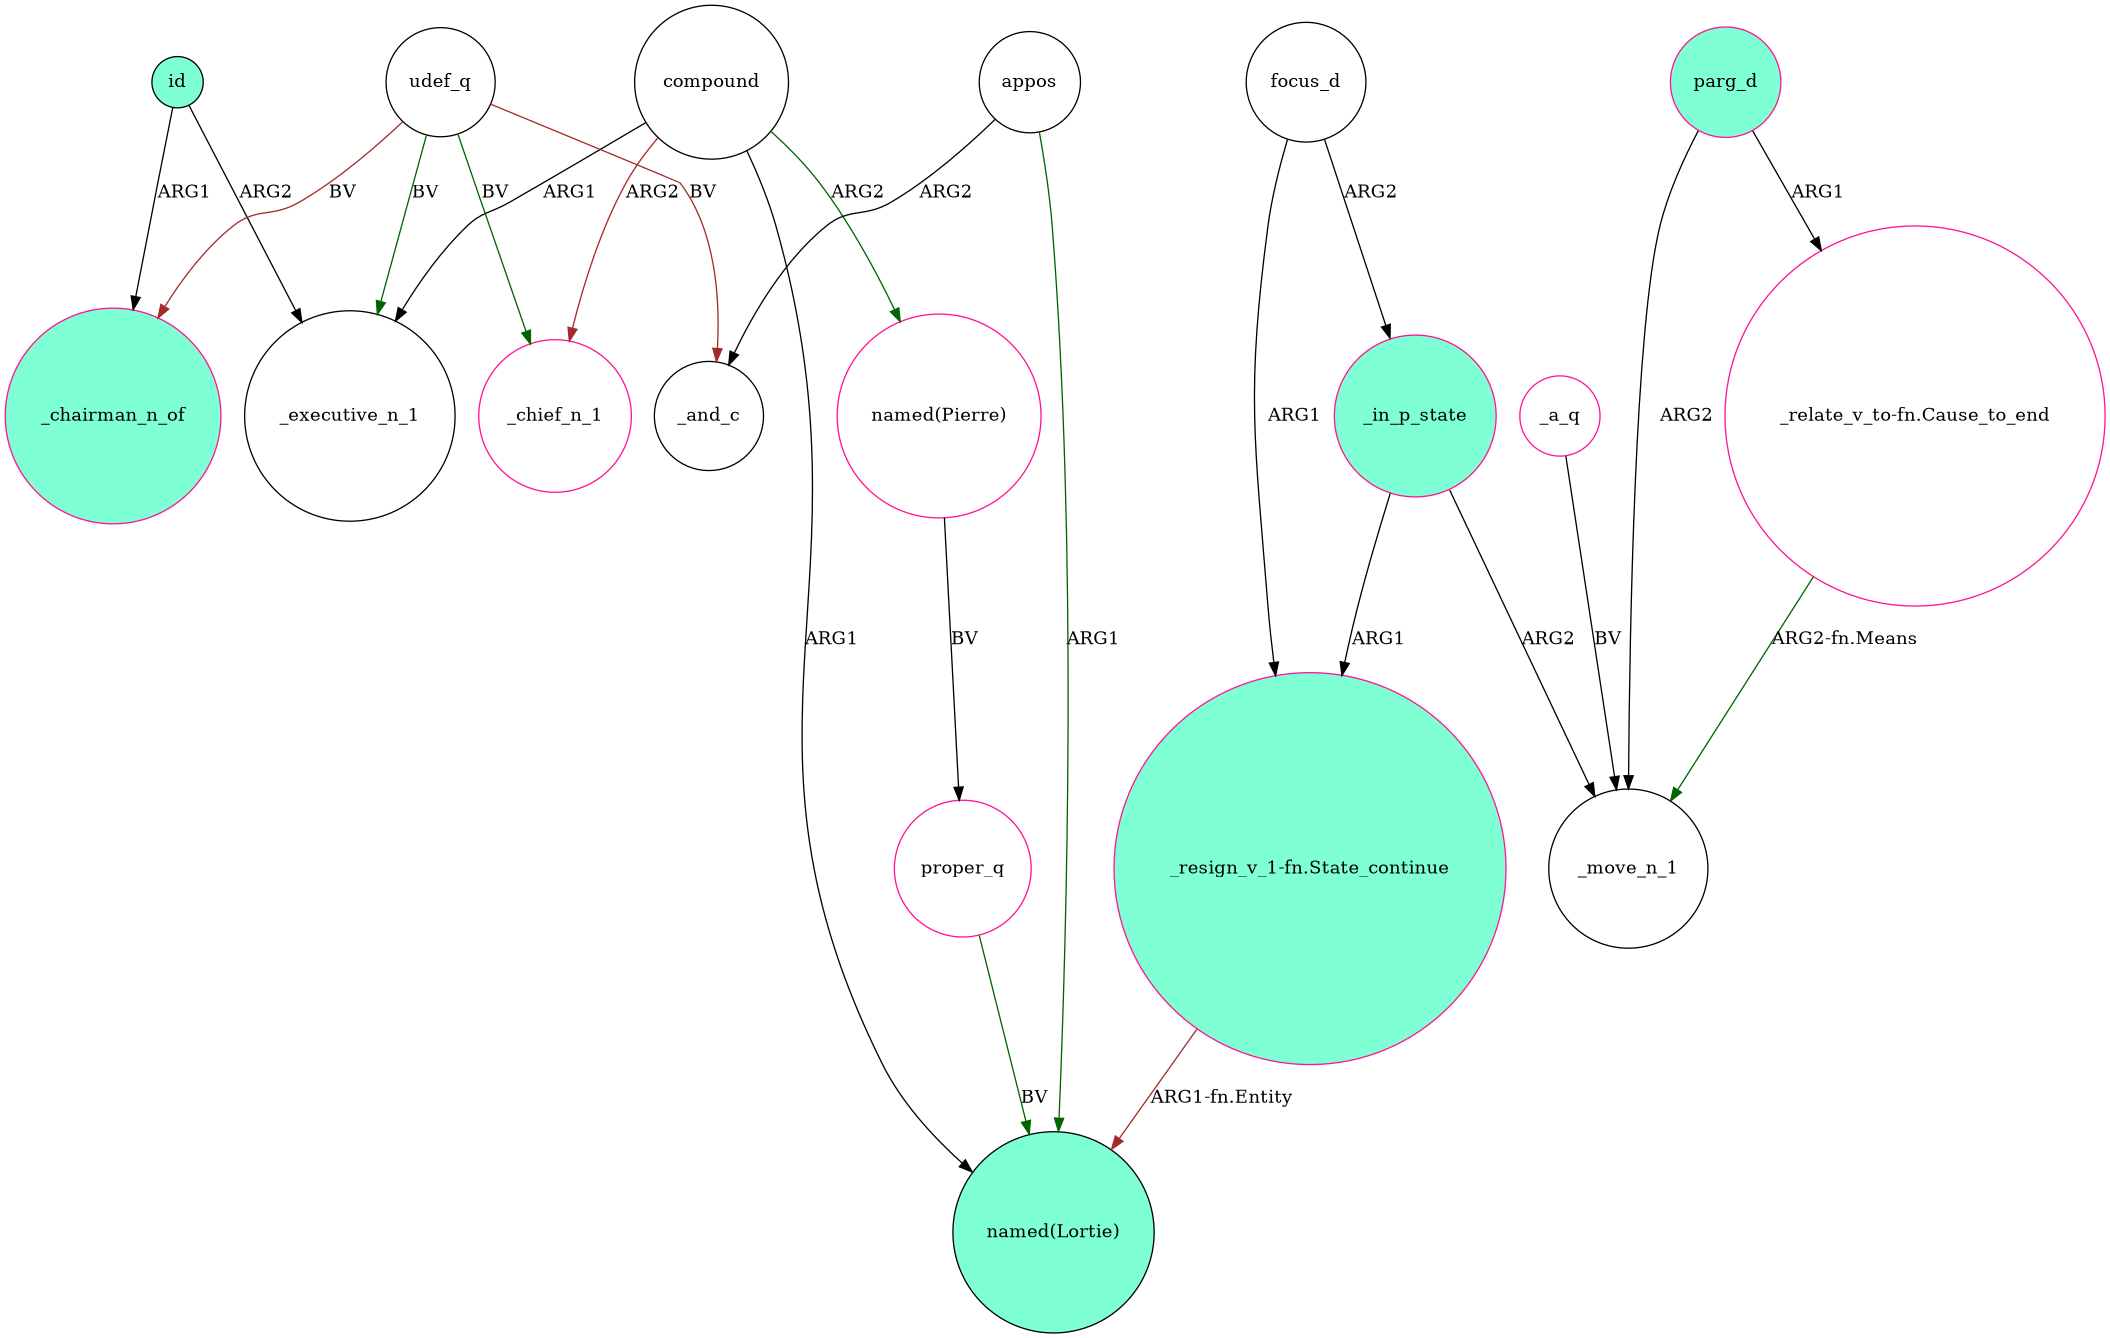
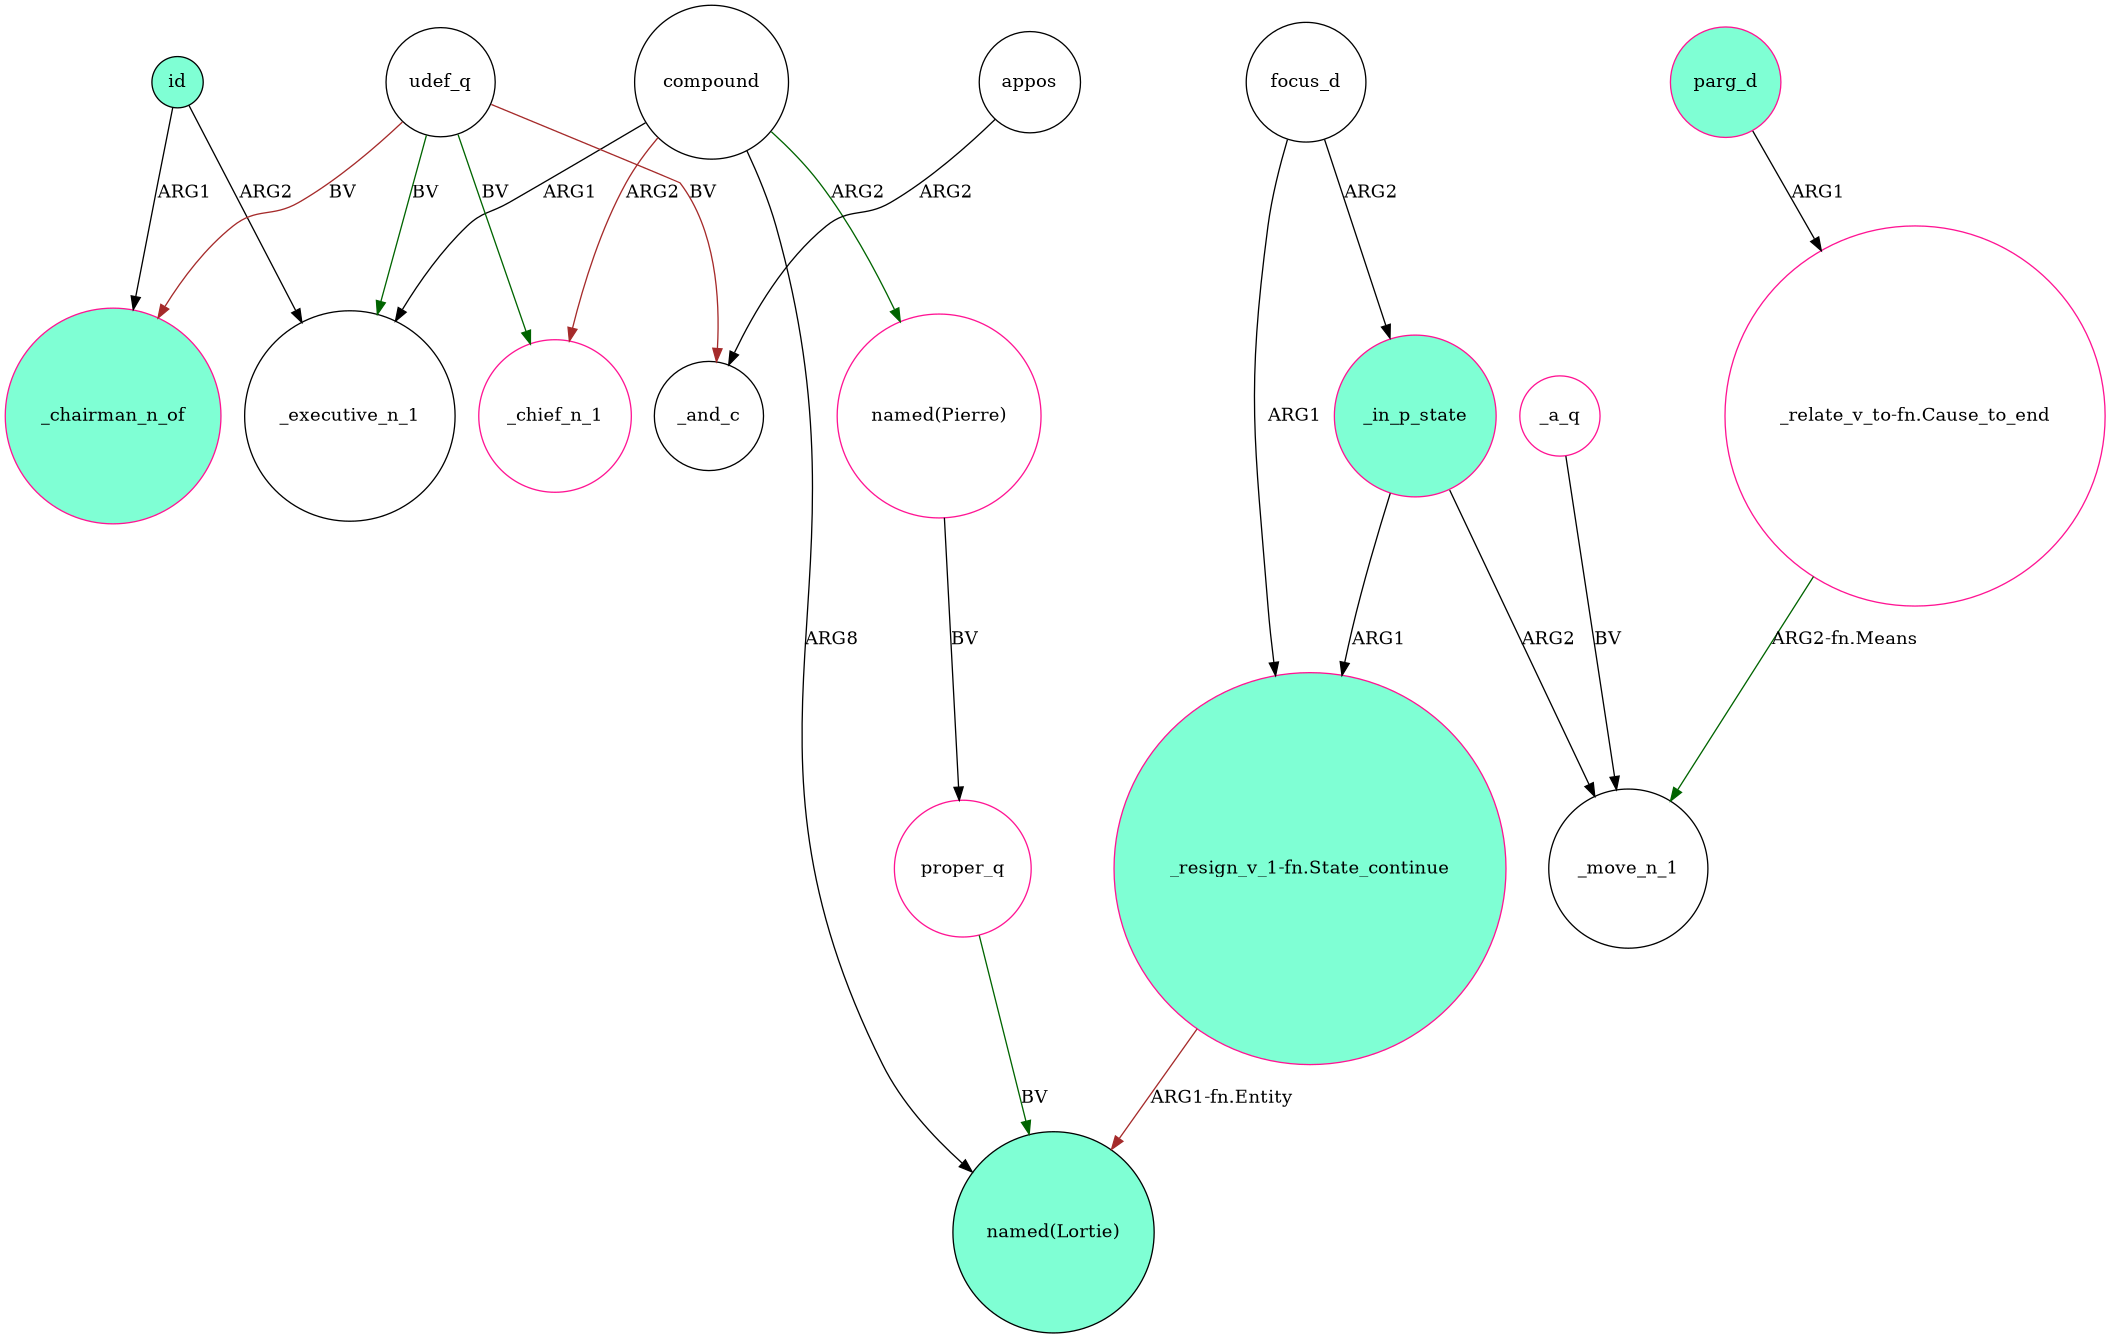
(1637, 449) -> none
(1068, 624) -> none
(832, 639) -> (832, 639)
